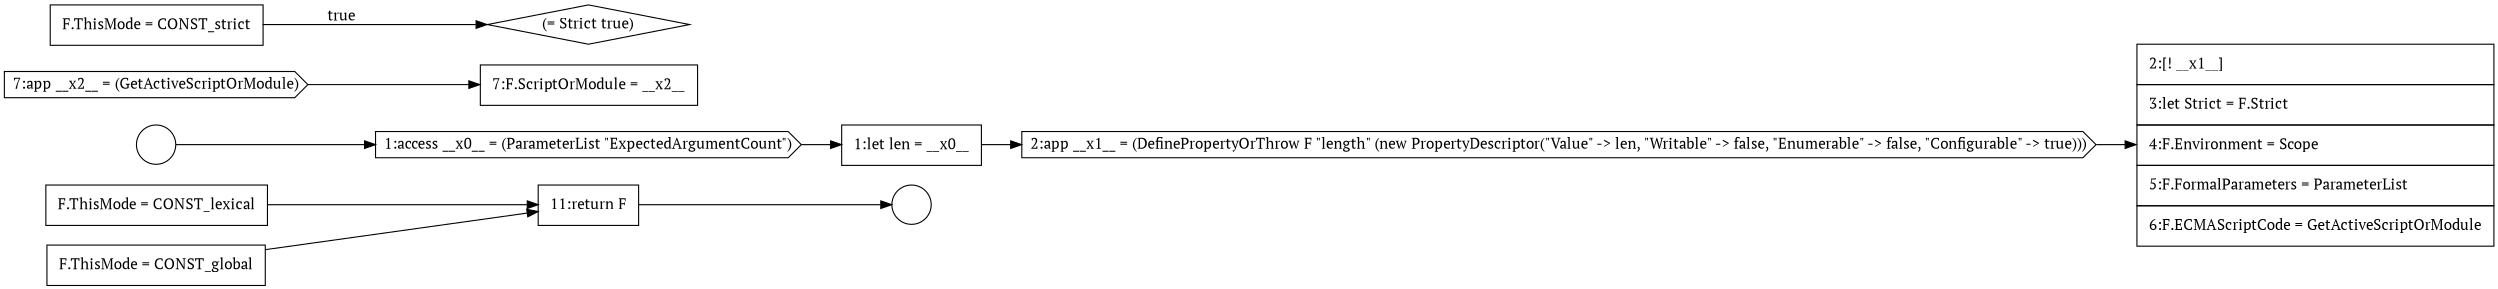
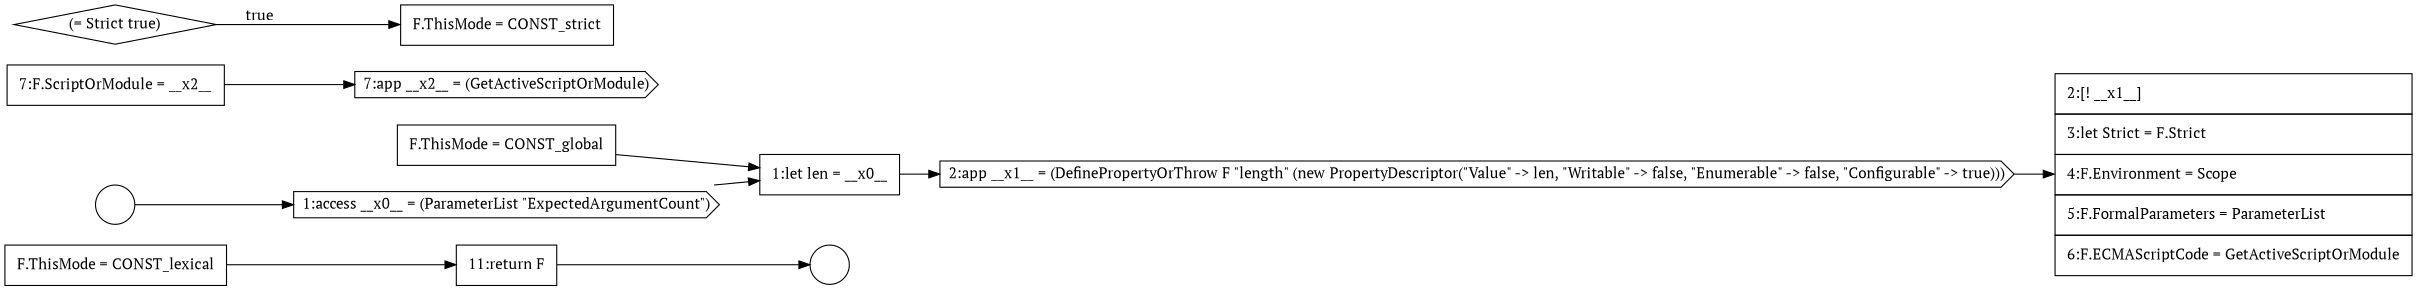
(369, 25) -> (303, 25)
(388, 85) -> (284, 85)
(396, 231) -> (682, 161)
